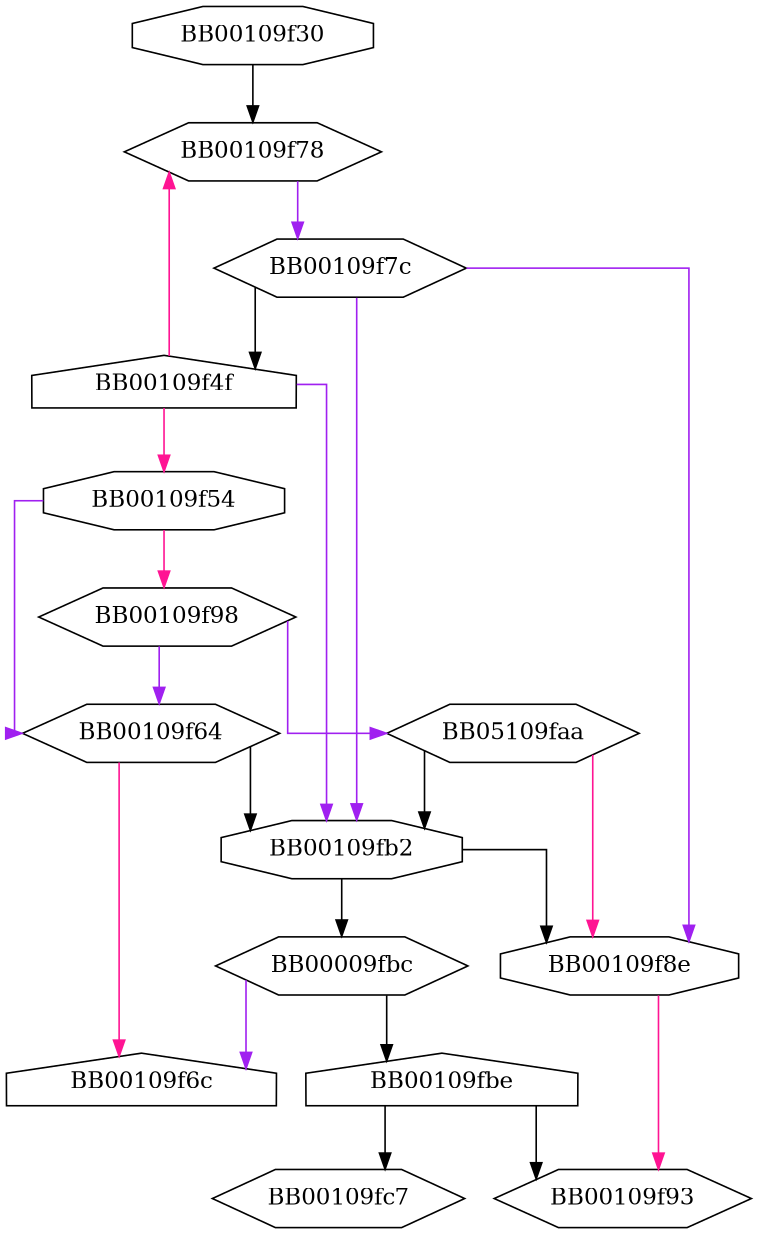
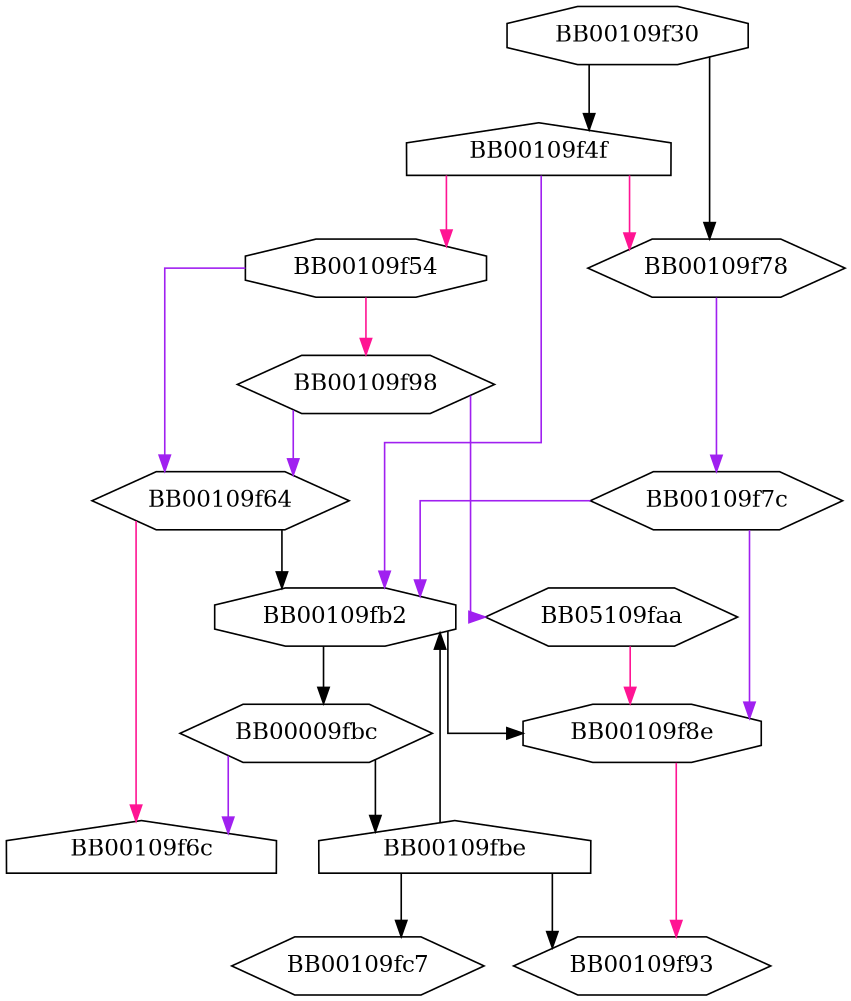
(255, 320) -> (589, 89)
(425, 782) -> (440, 740)
